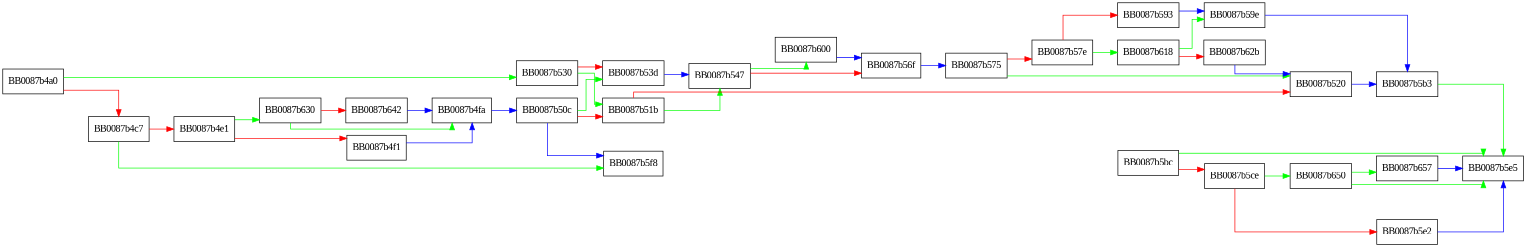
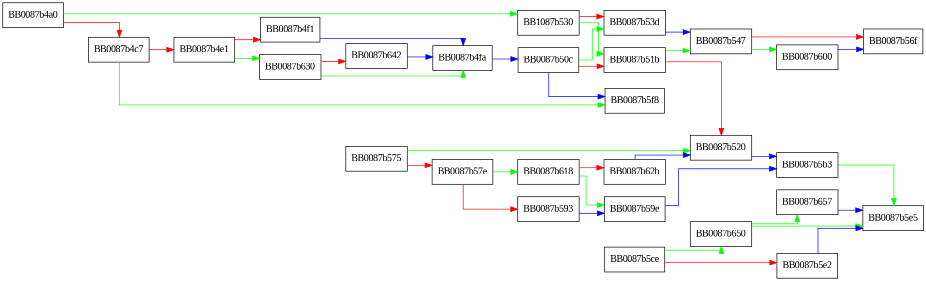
(930, 66) -> none
(547, 73) -> (548, 23)
(1148, 163) -> none
